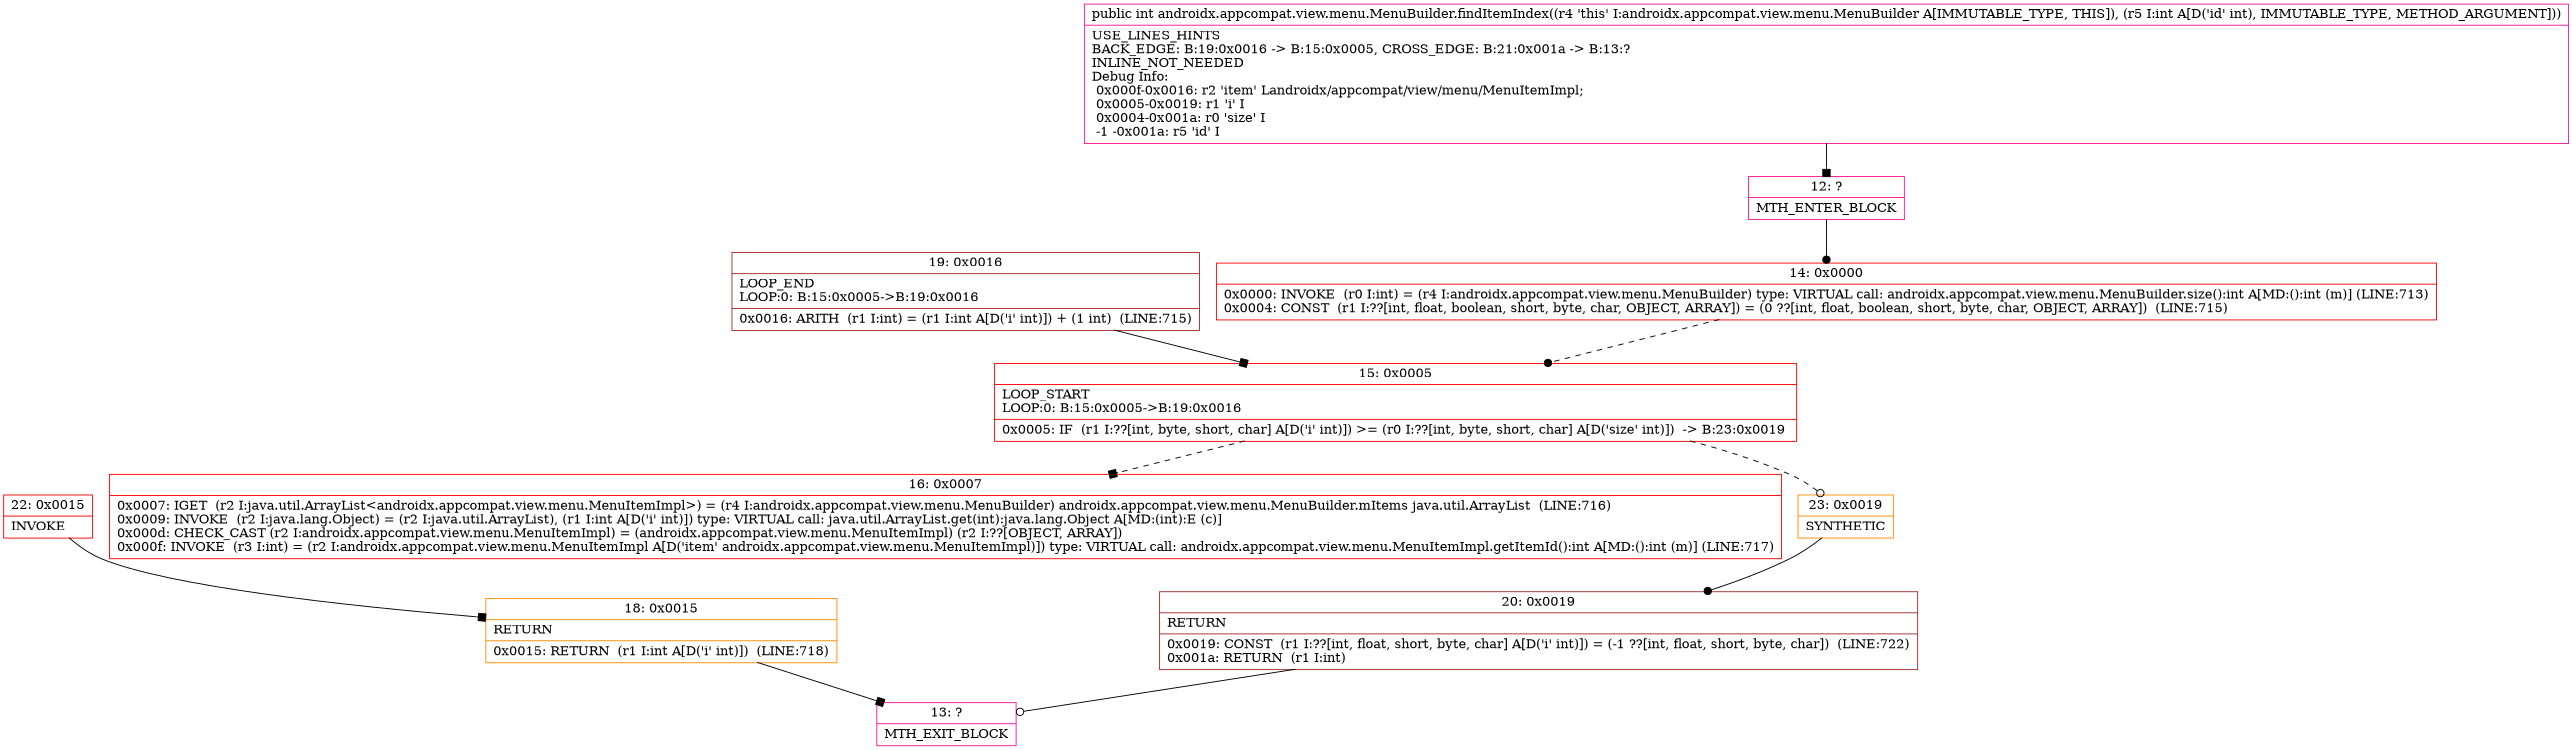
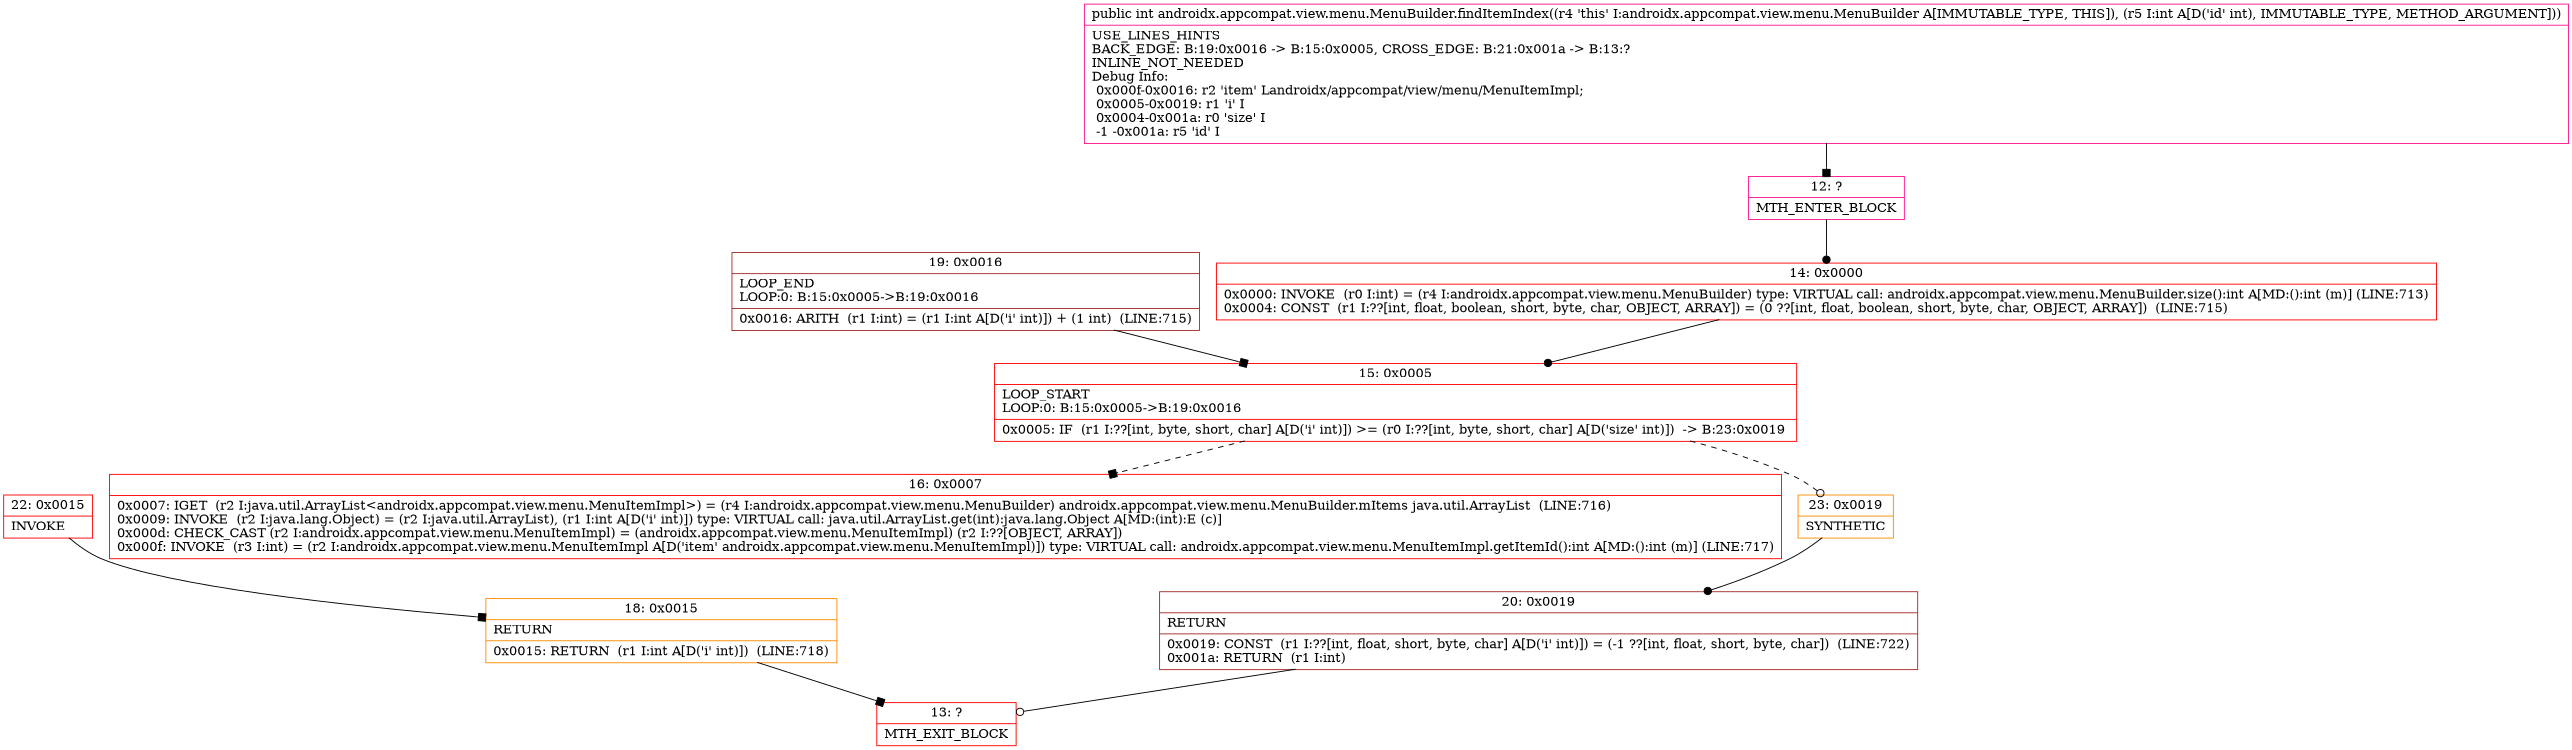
(1635, 341) -> (1635, 341)
(946, 724) -> (946, 724)
